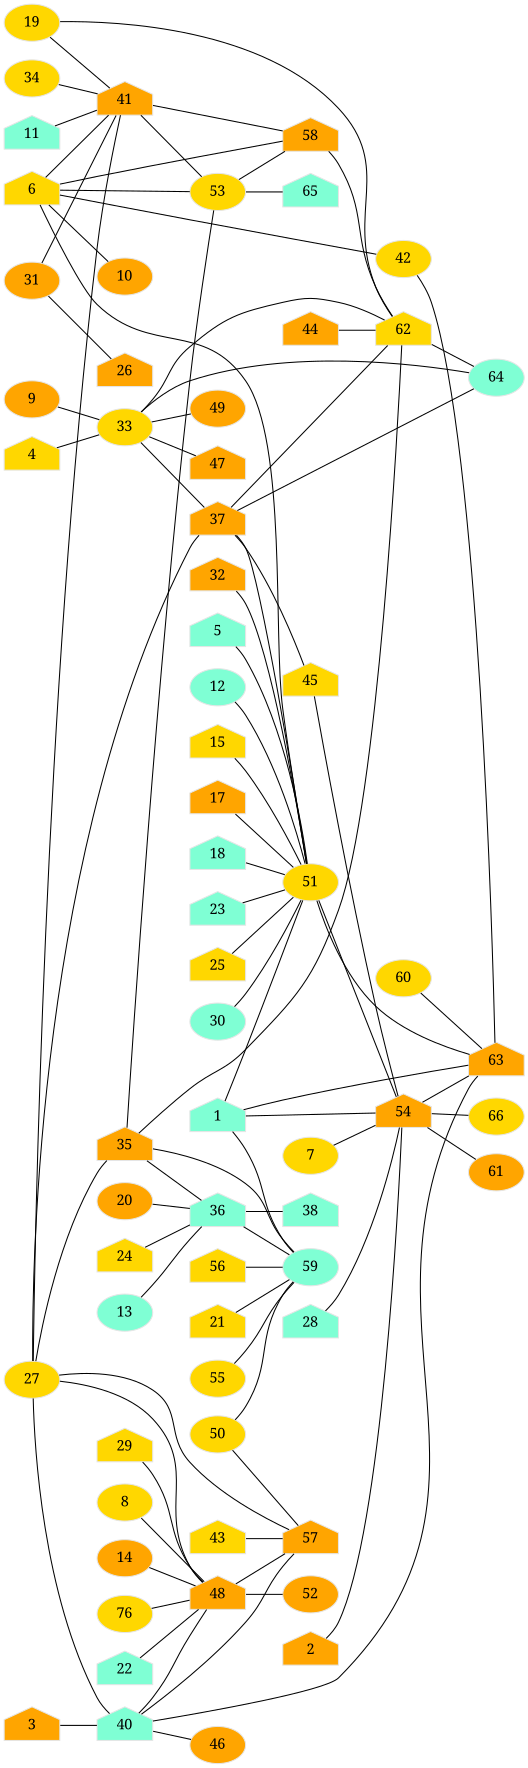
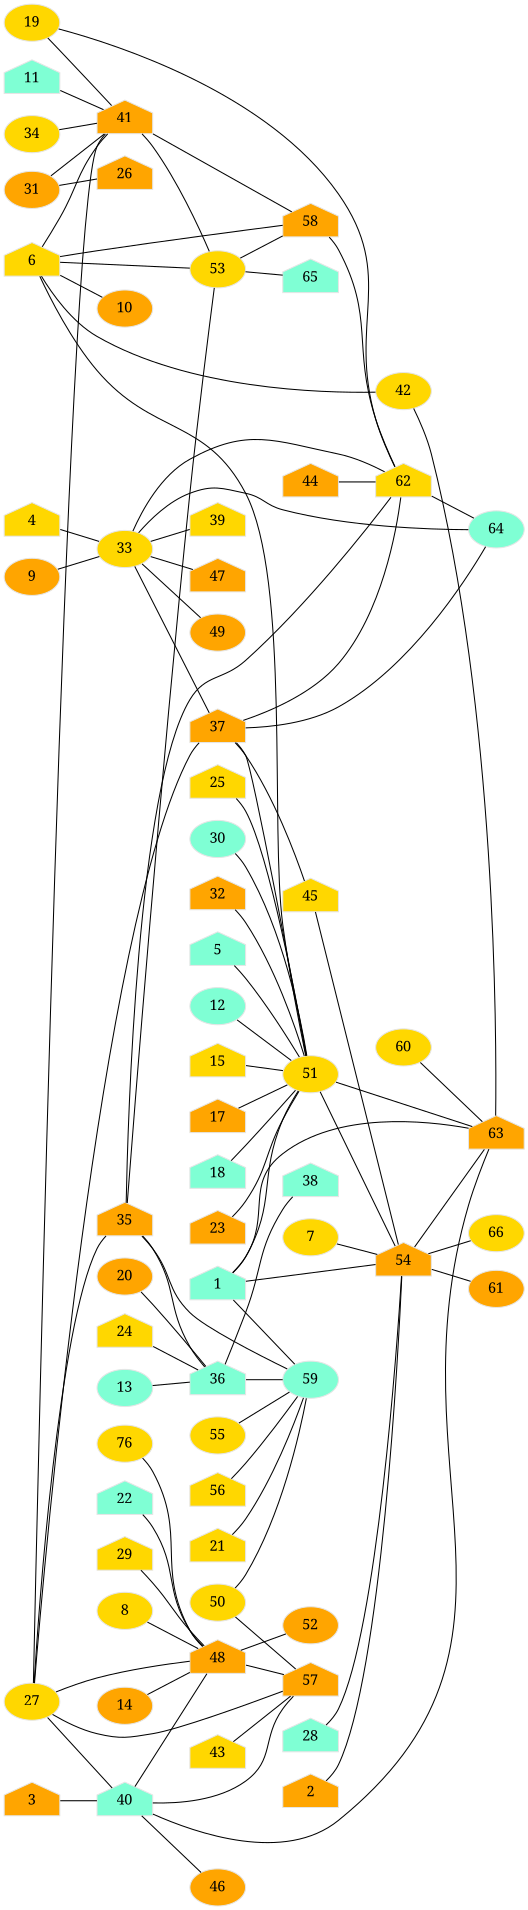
none -> (218, 521)
(218, 910) -> (218, 1229)
